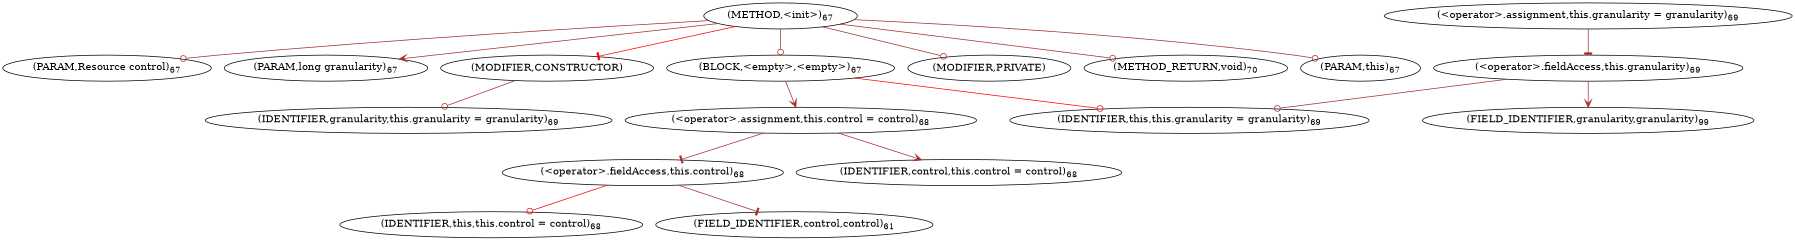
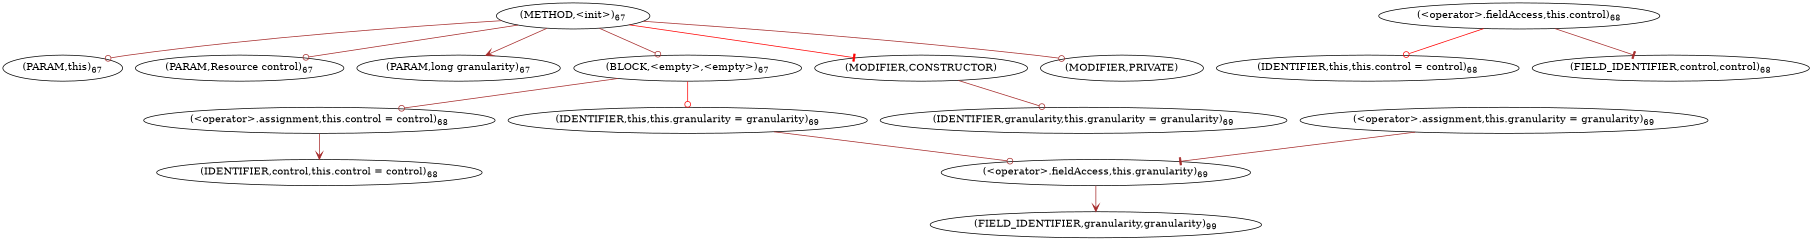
(1186, 68) -> none
(789, 91) -> (511, 93)
(1393, 94) -> (891, 146)
(724, 146) -> none
(889, 224) -> (1766, 67)
